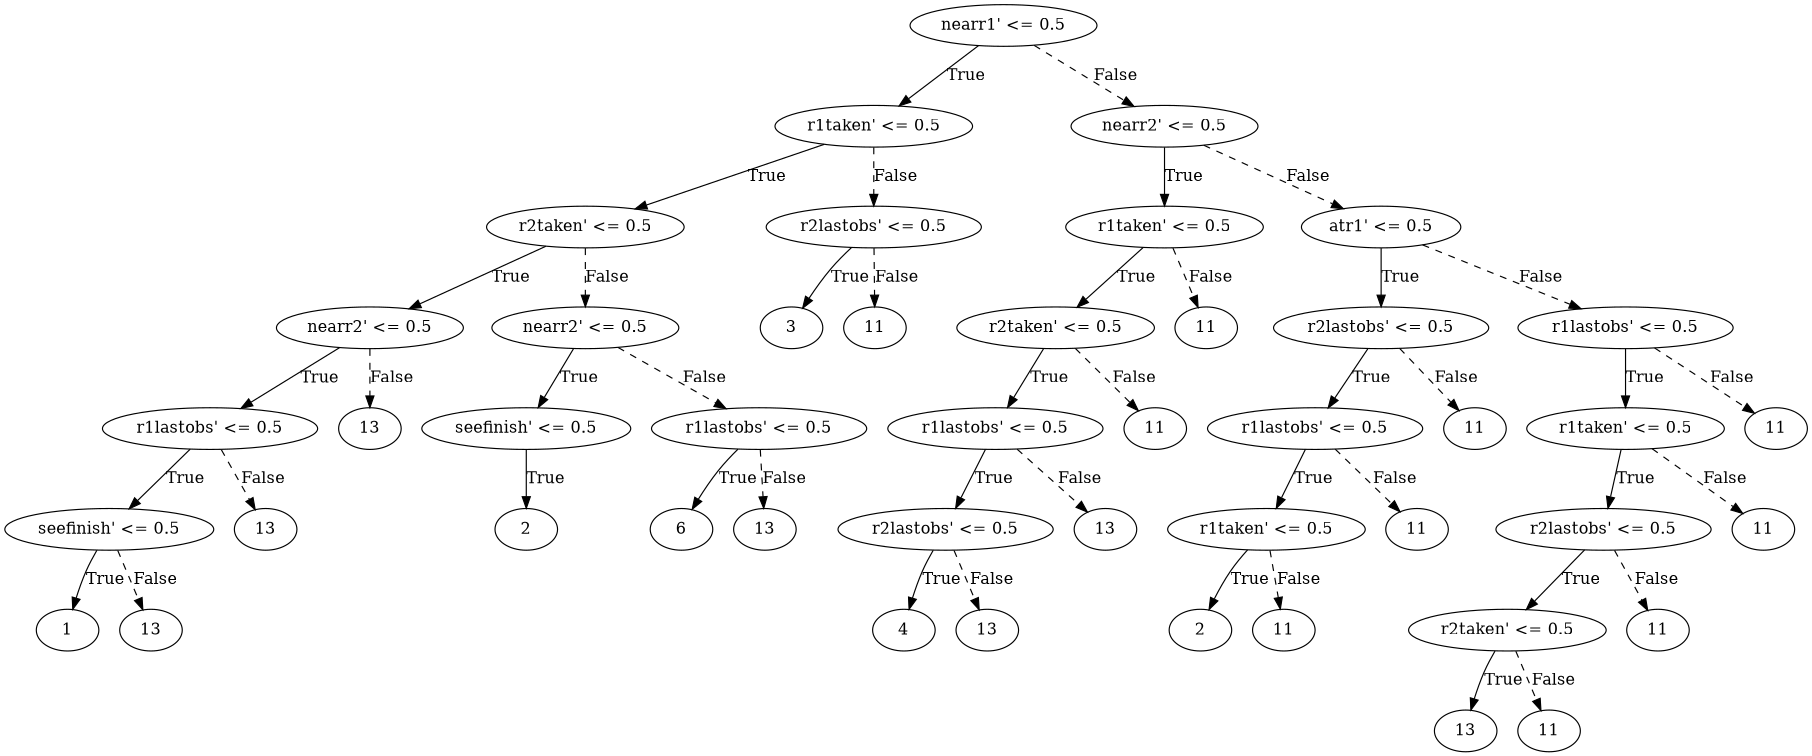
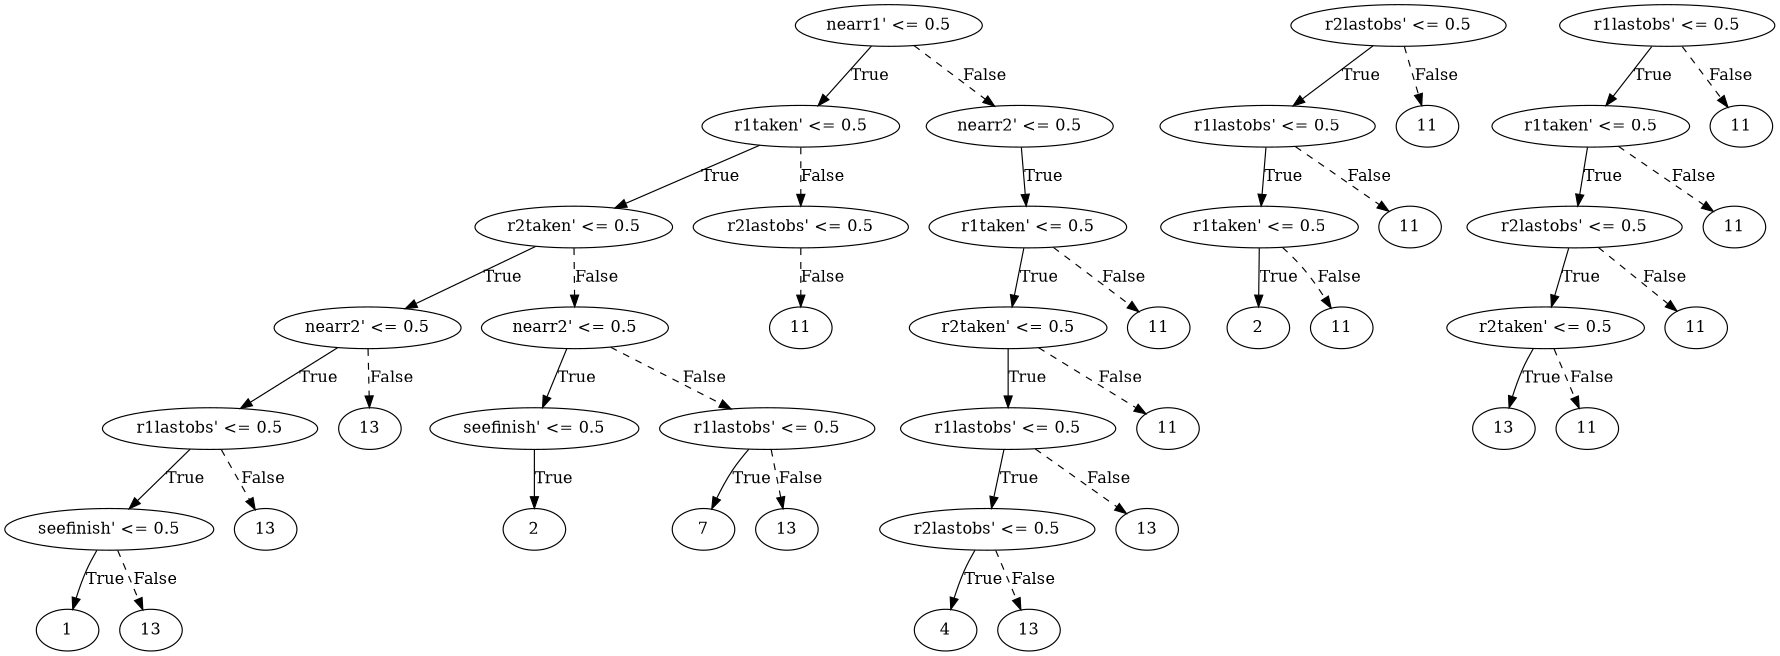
(1381, 227) -> none
(792, 328) -> none
(681, 529) -> (704, 529)
